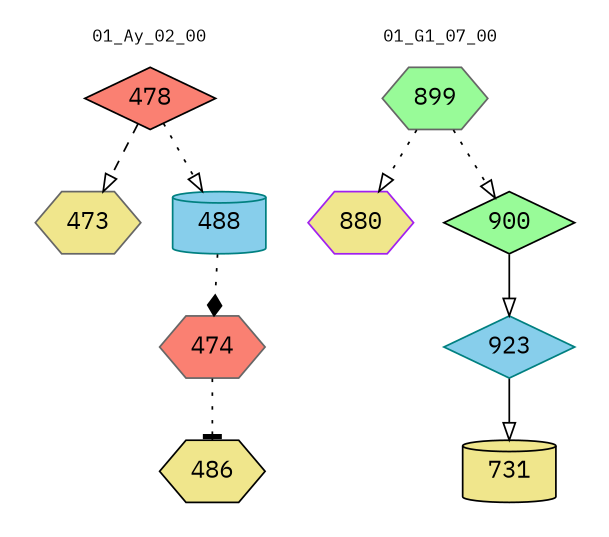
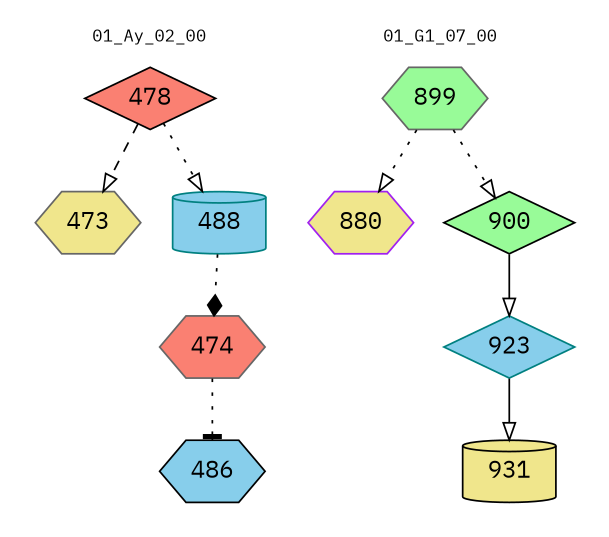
(212, 471) -> (212, 471)
(509, 471) -> (509, 471)
